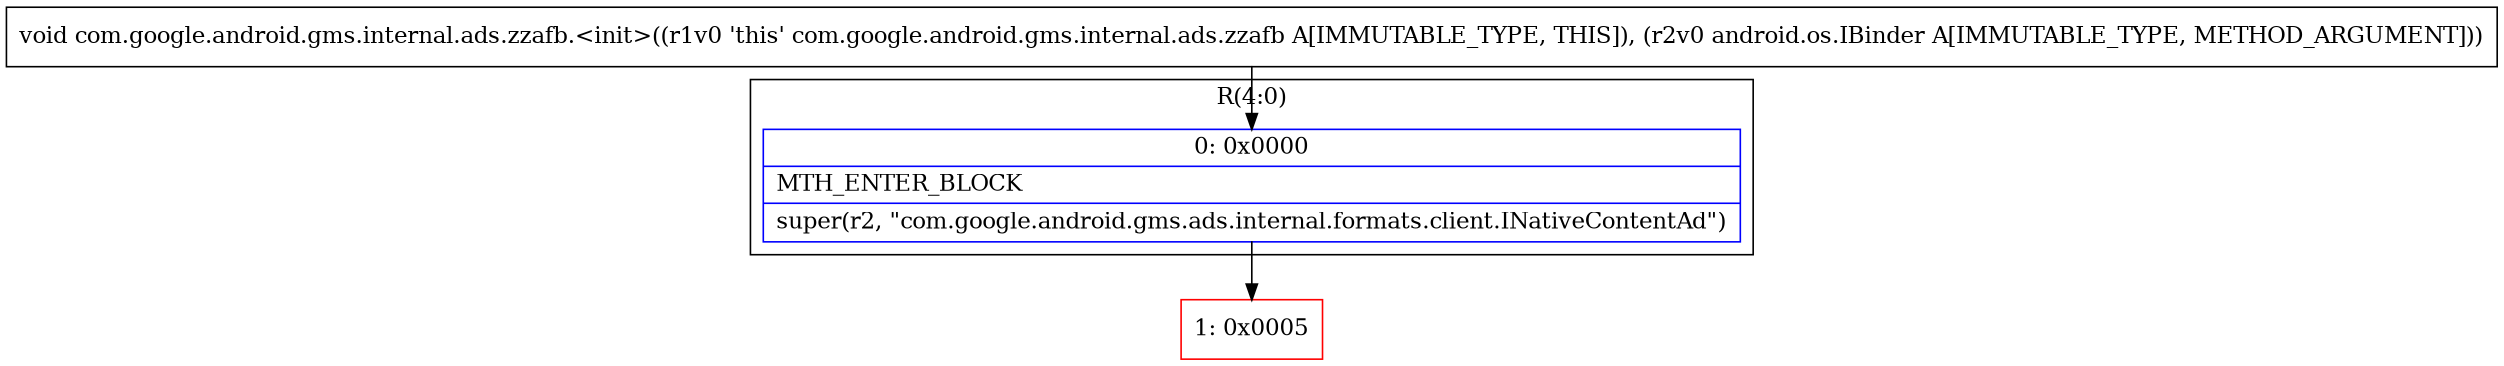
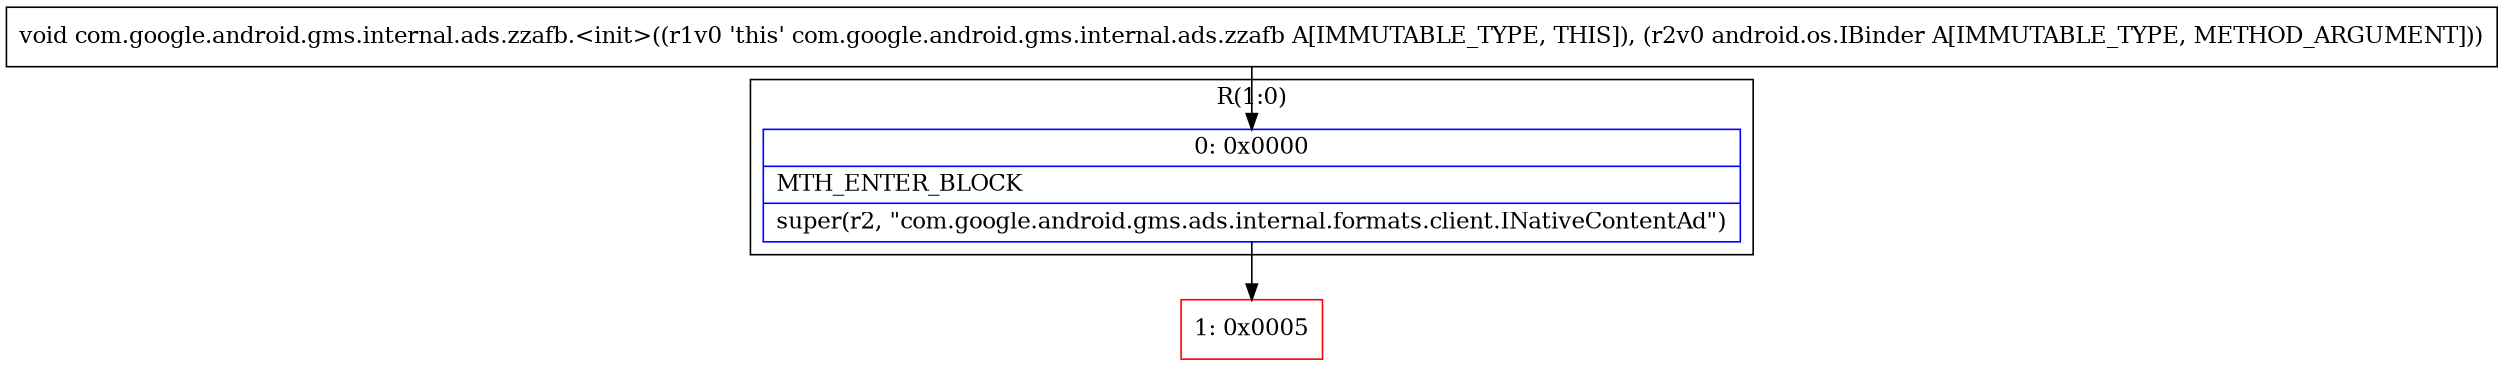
(1252, 98) -> (1252, 98)
